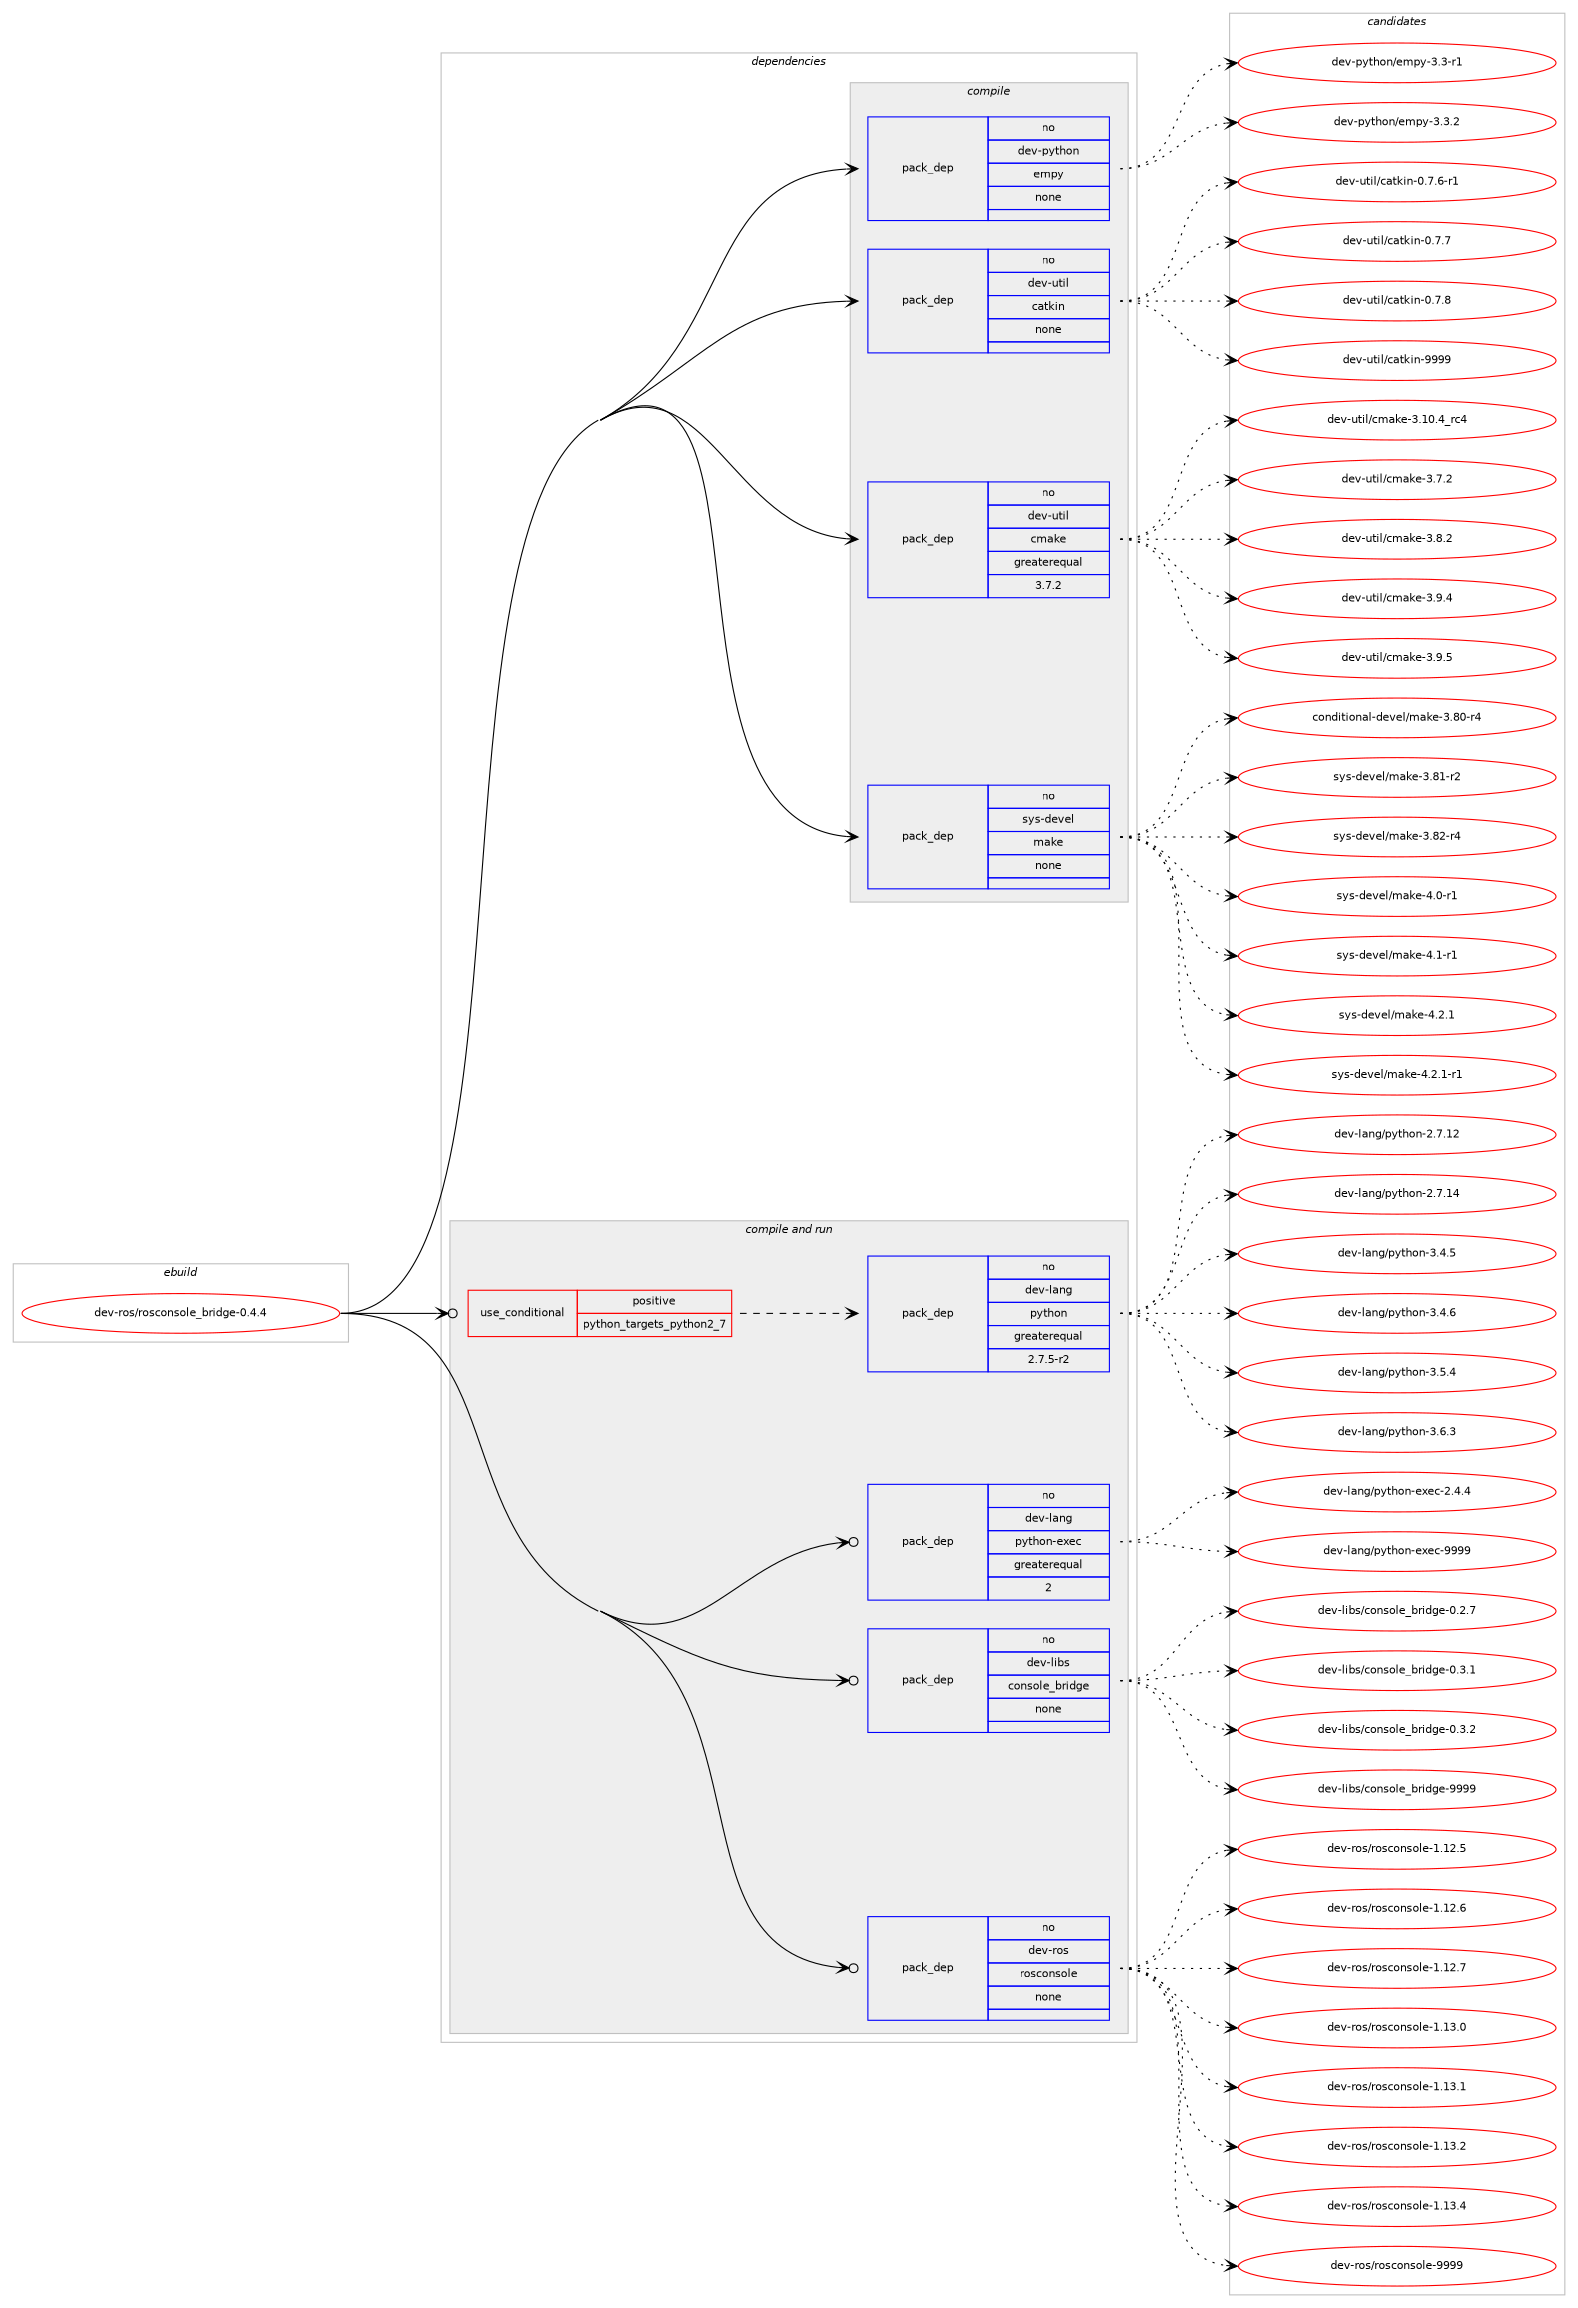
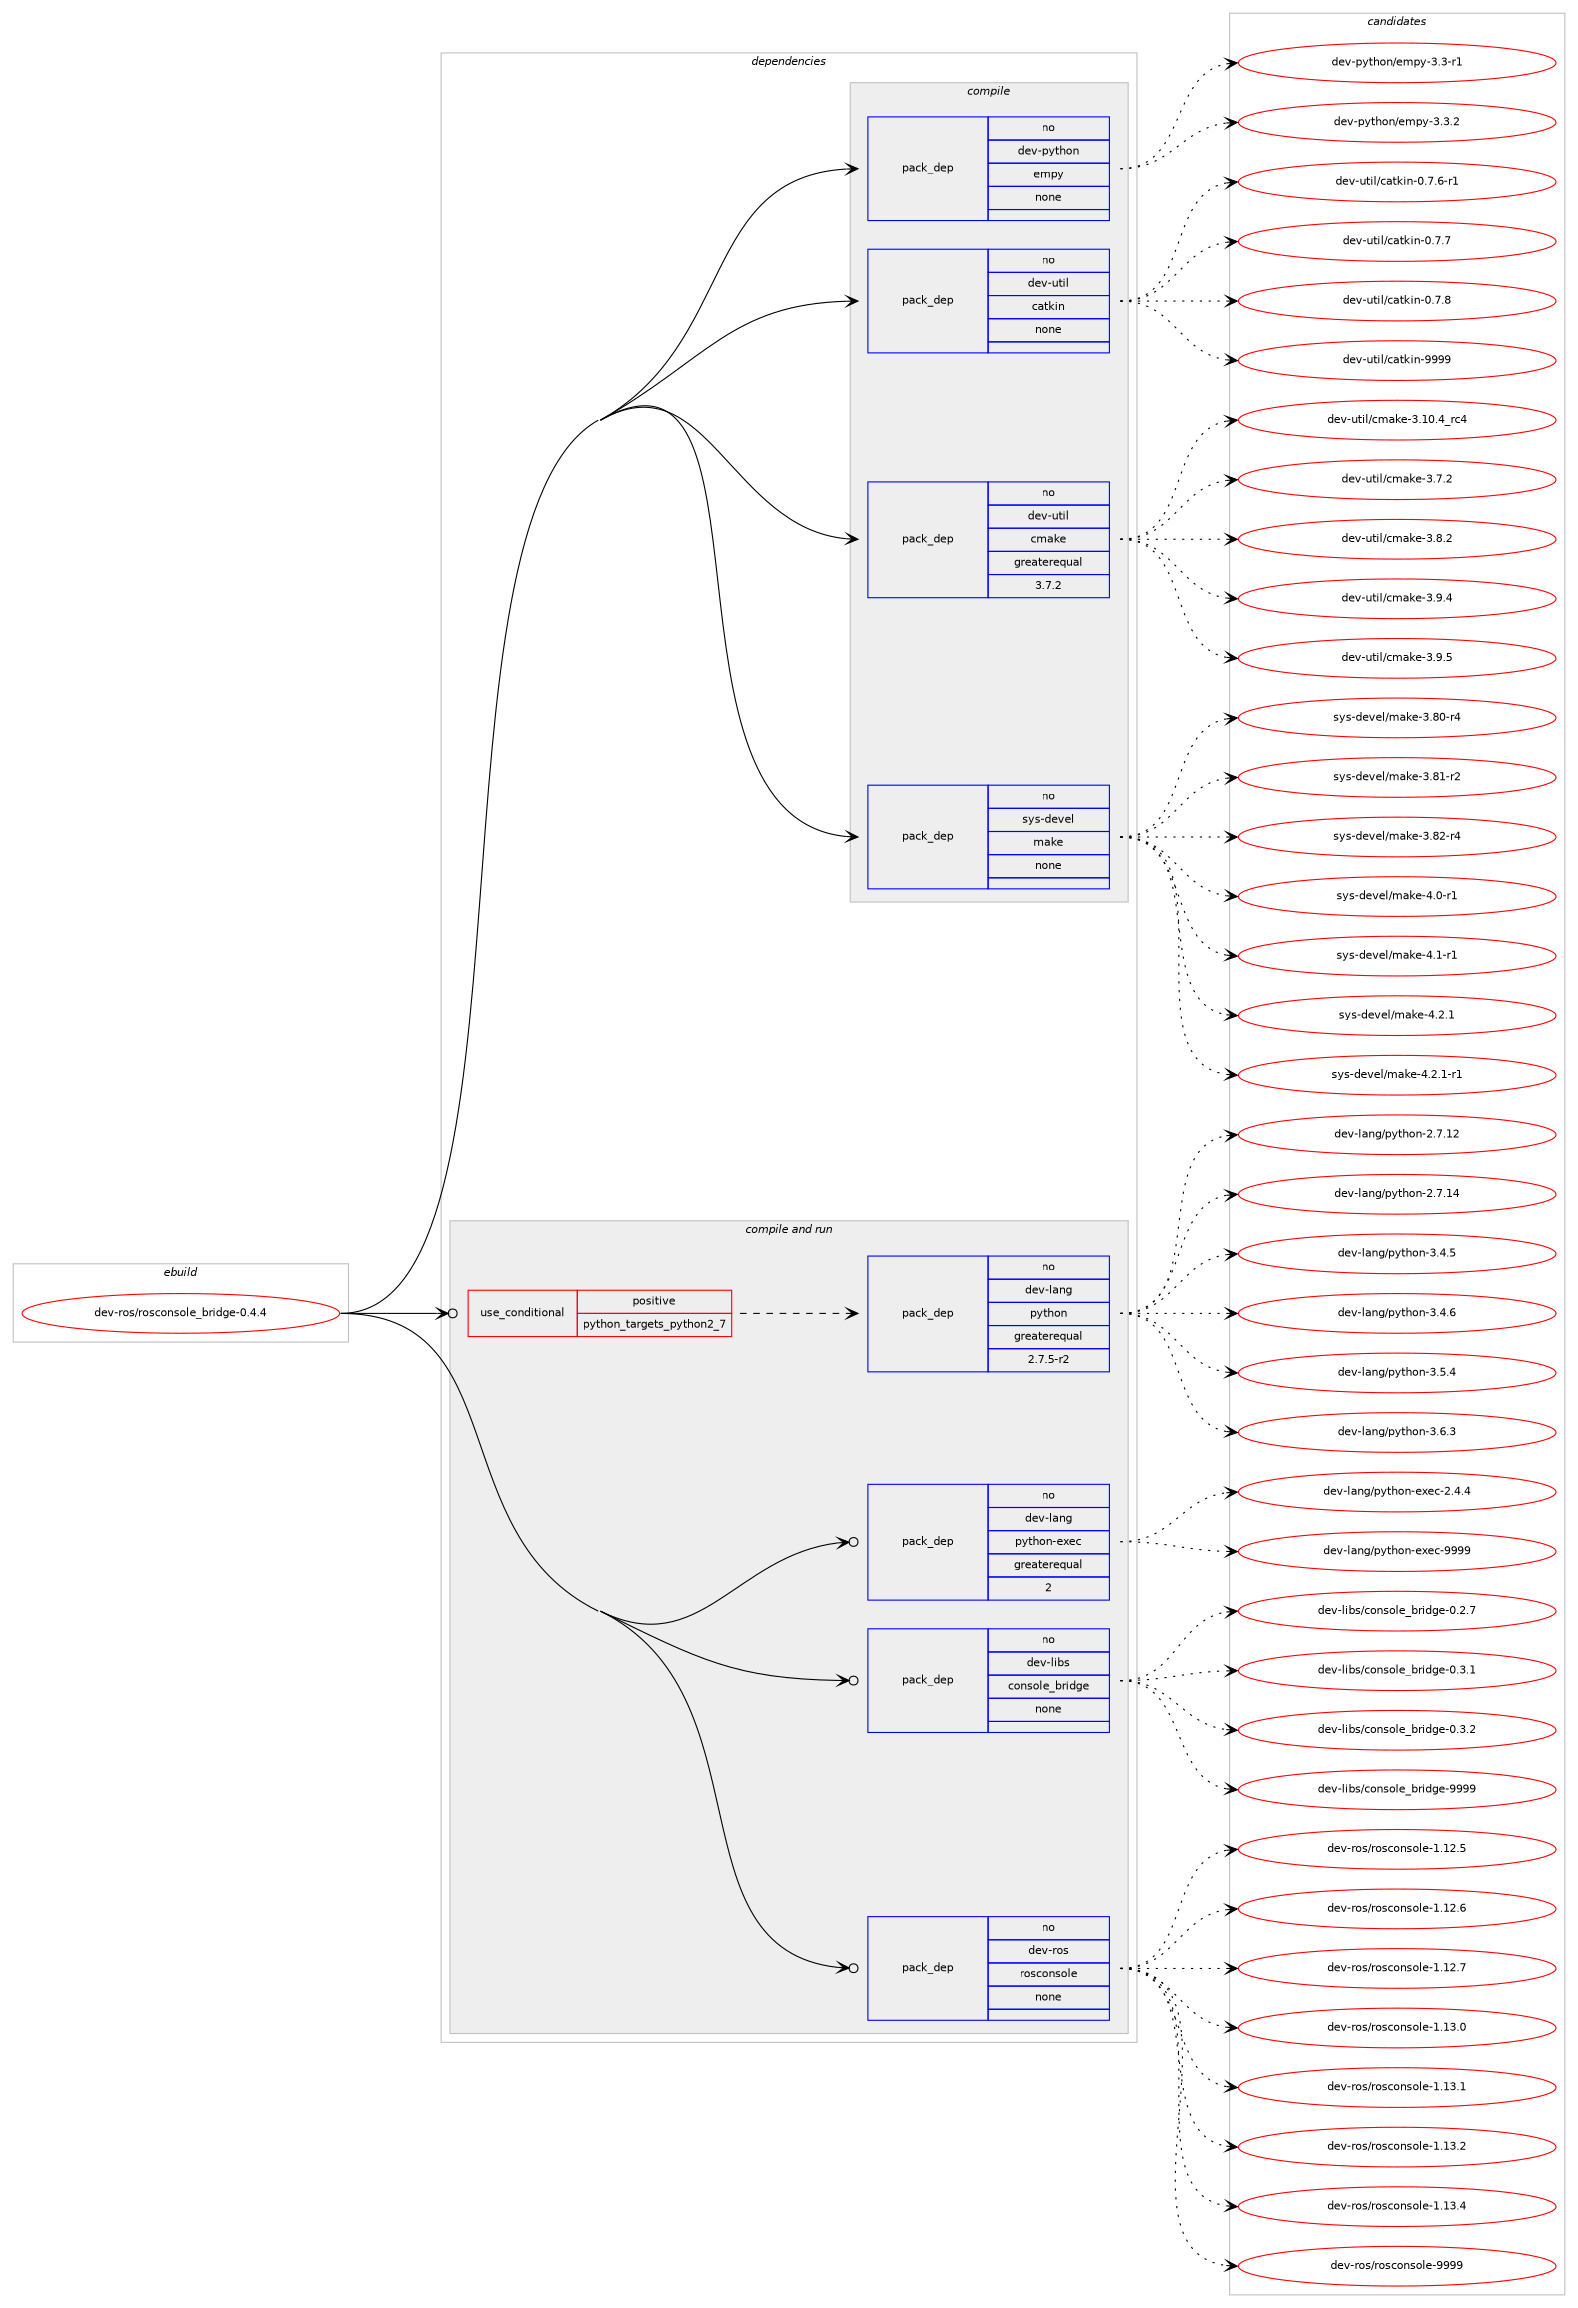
(1397, 718) -> (1397, 718)
